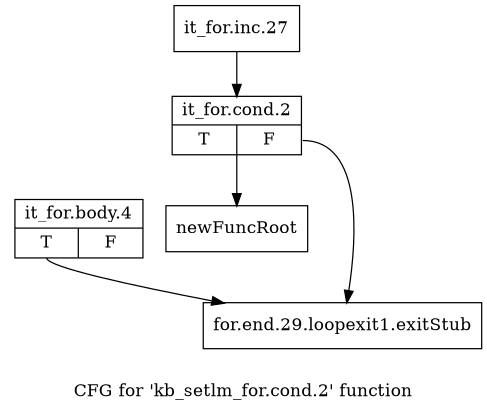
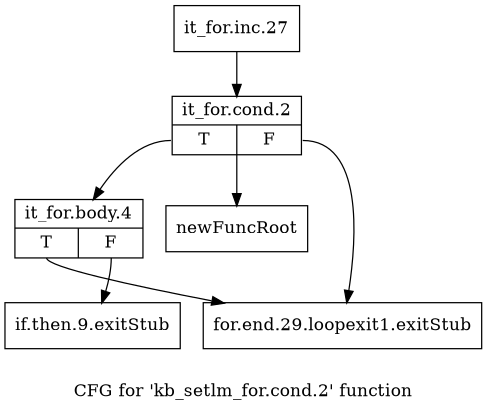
none -> (130, 156)
none -> (93, 326)
